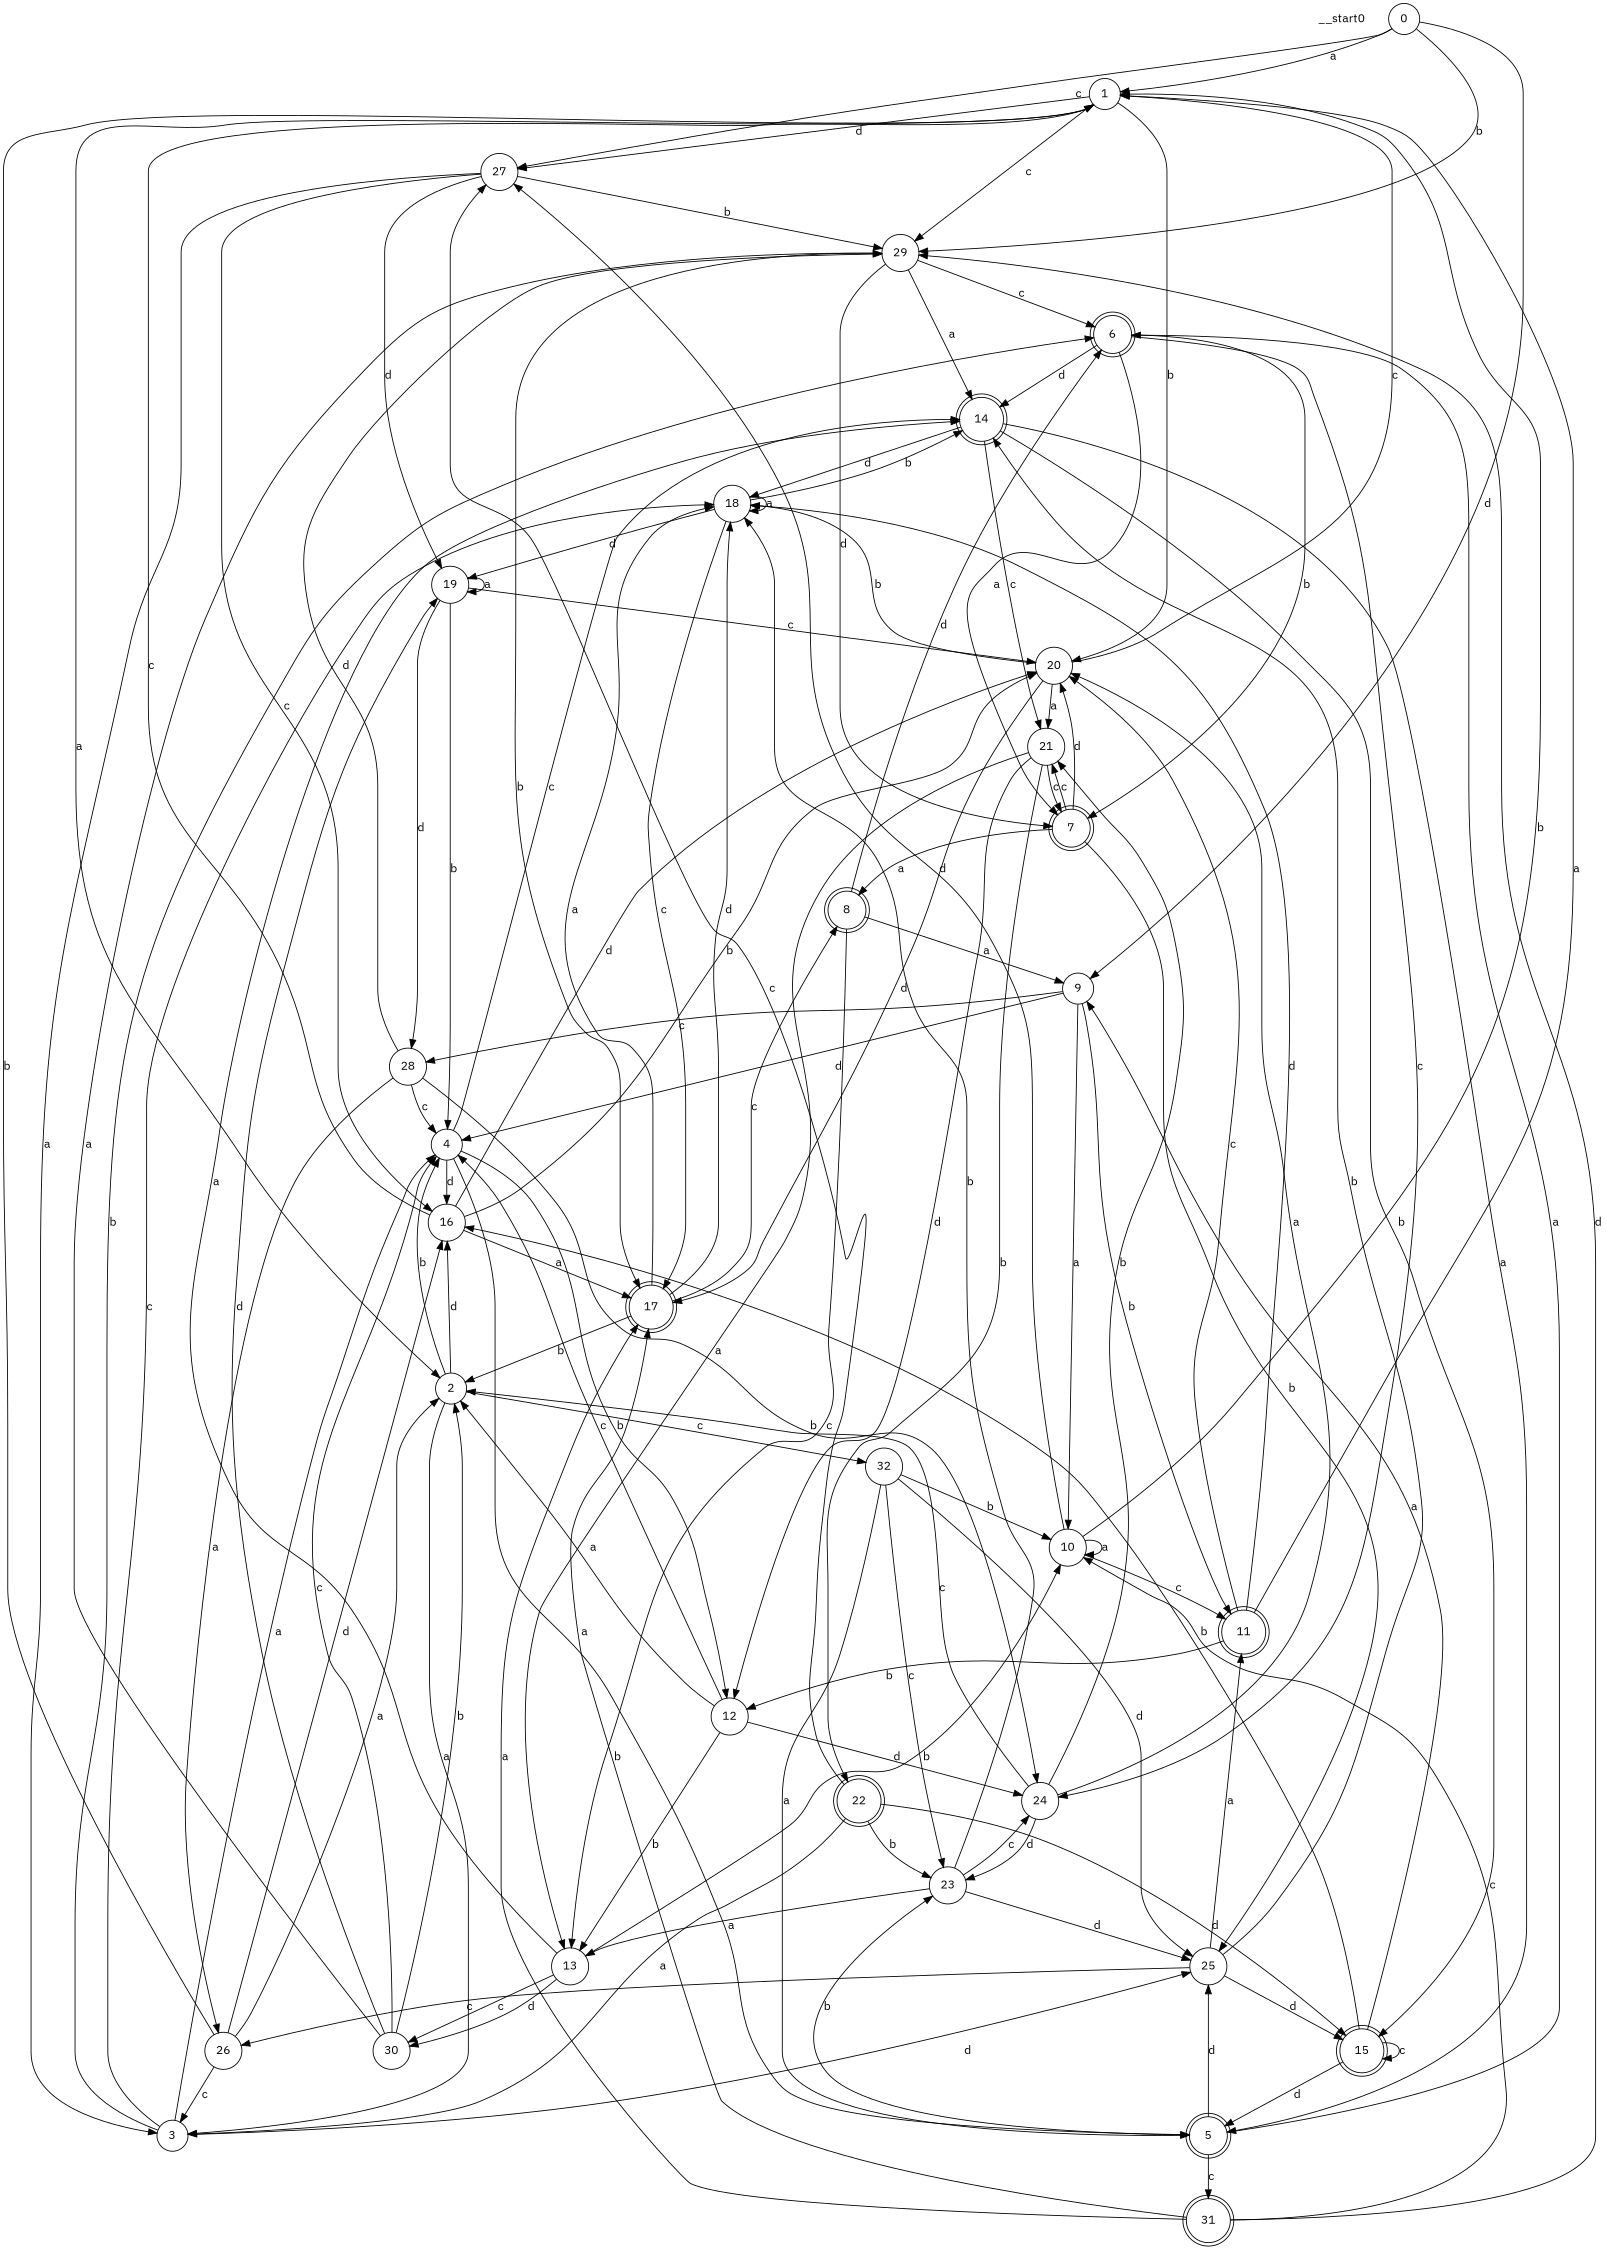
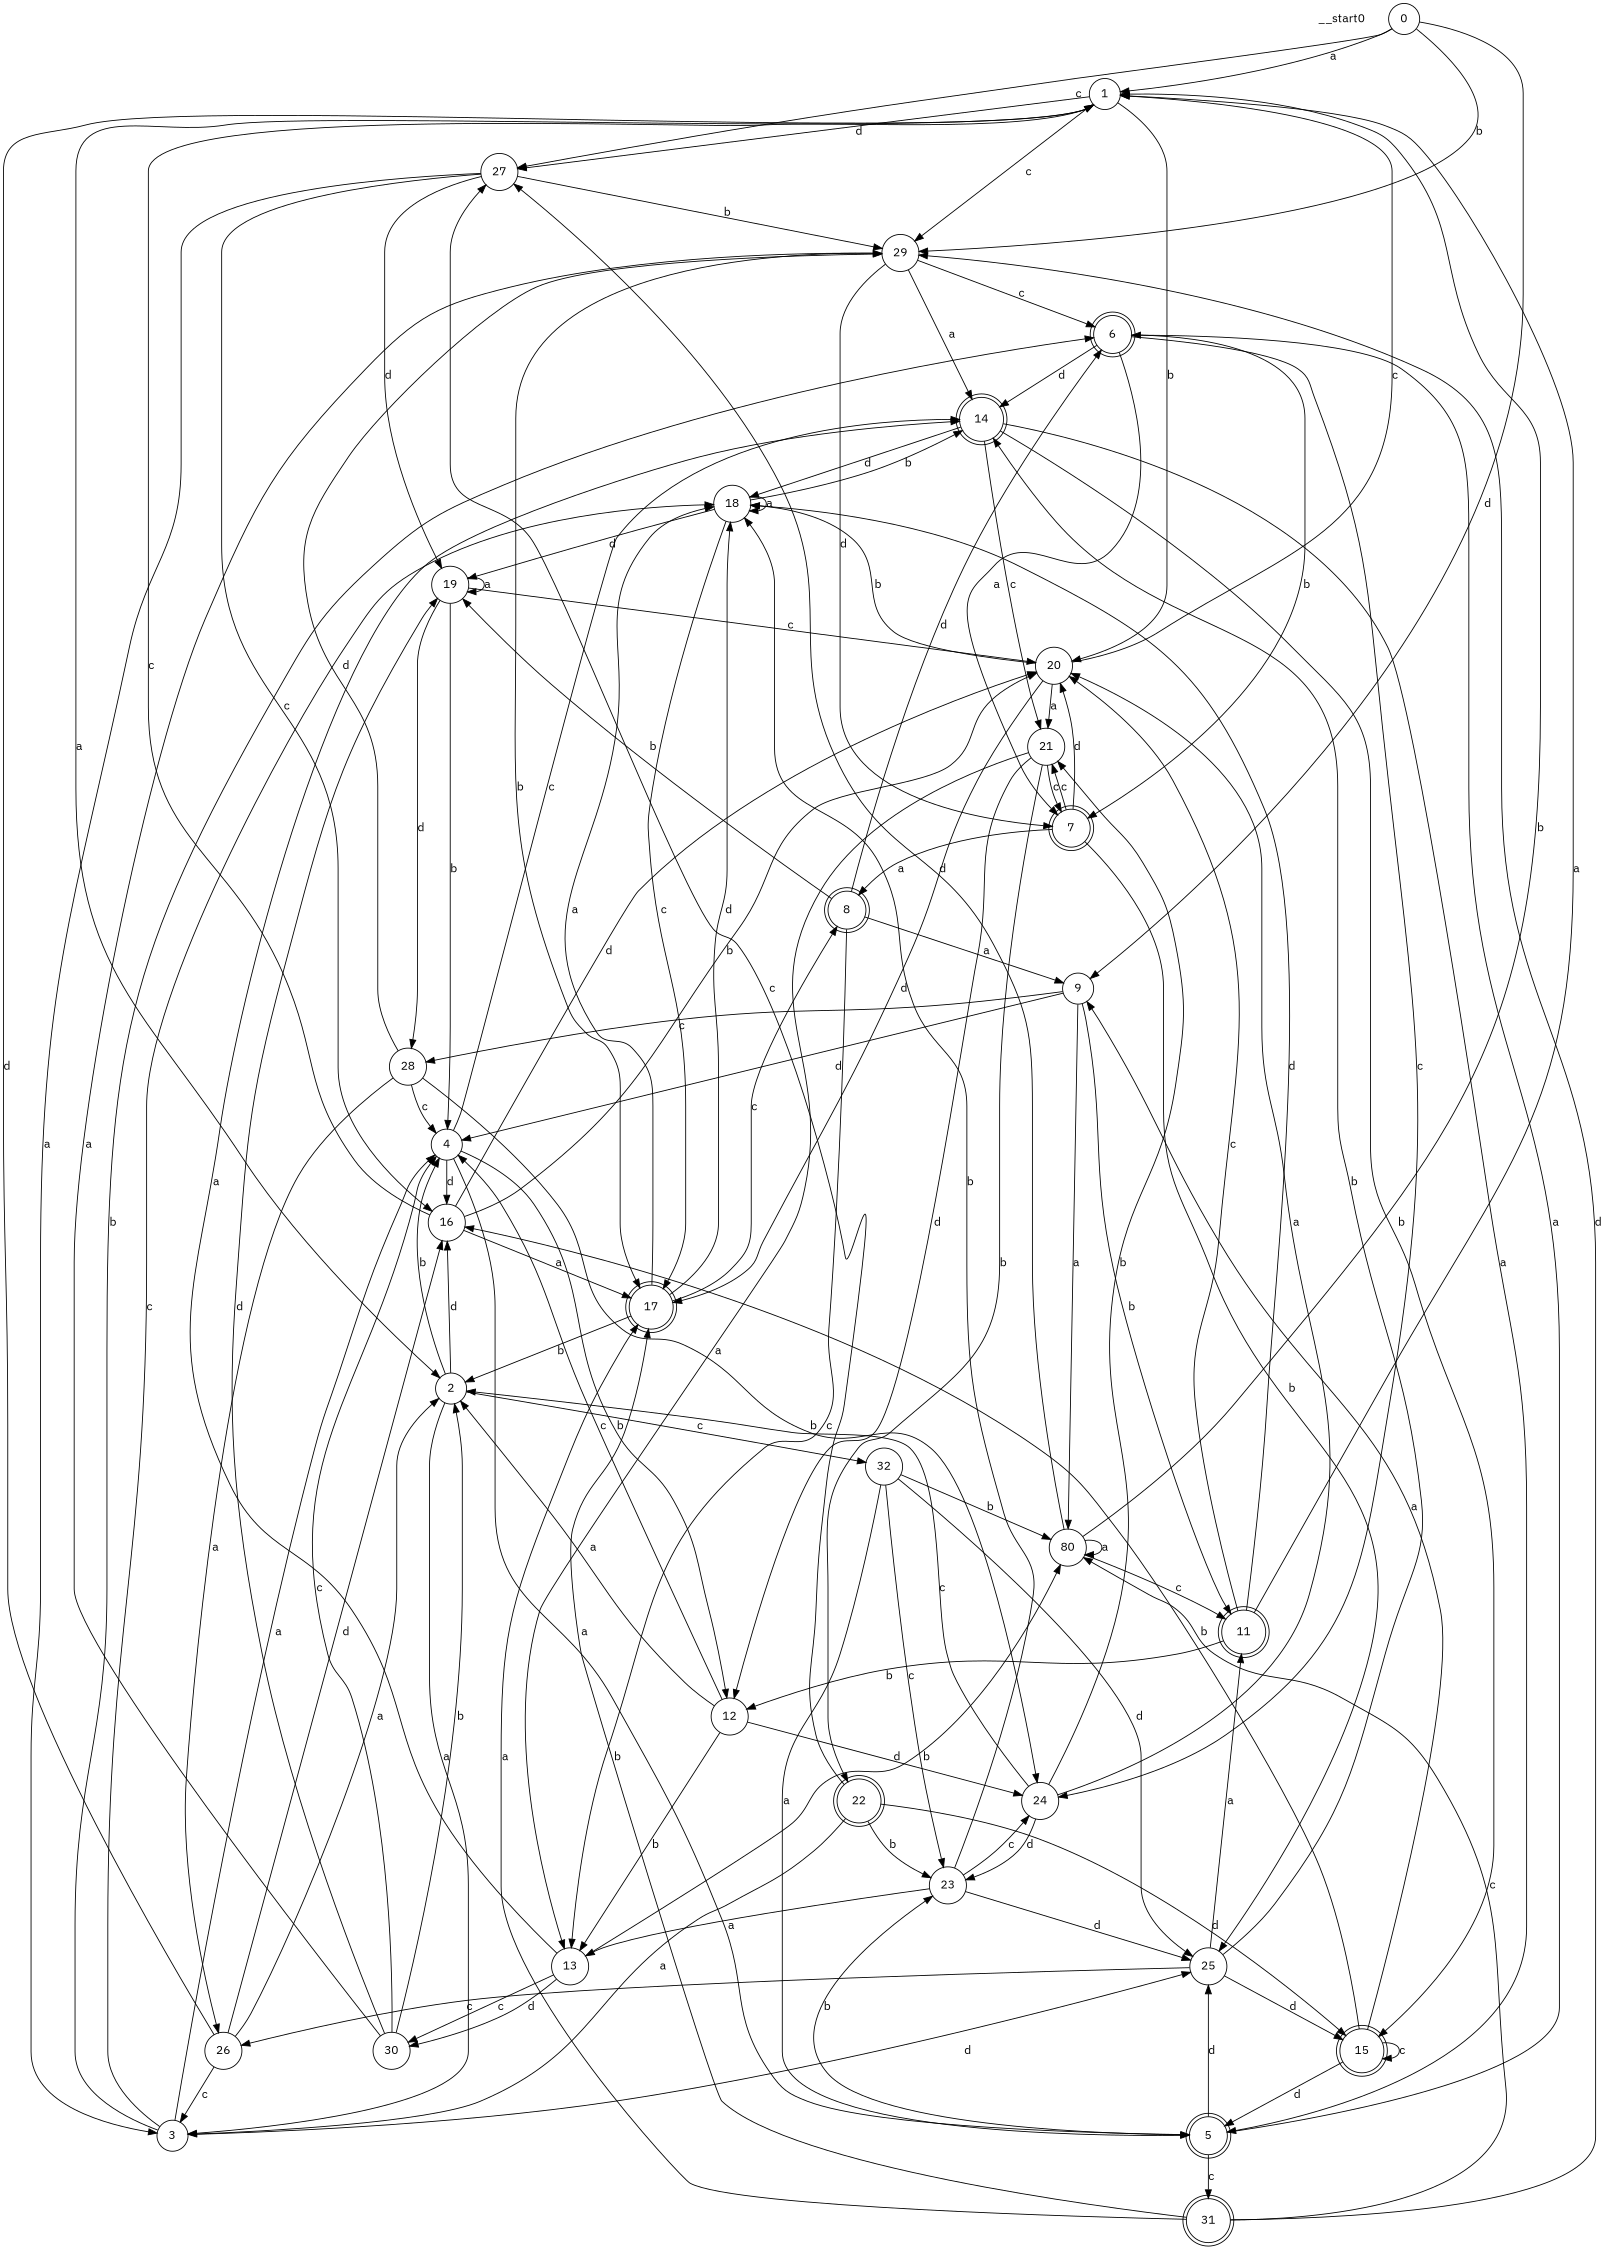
none -> (644, 760)
(7, 1067) -> (7, 1067)
(1068, 1548) -> (1068, 1548)
